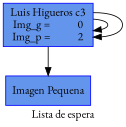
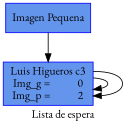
(48, 57) -> (48, 43)
